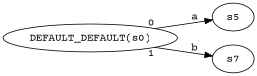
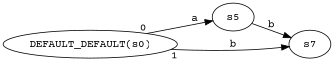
none -> (268, 29)
